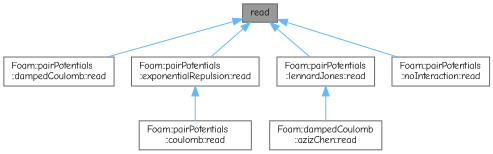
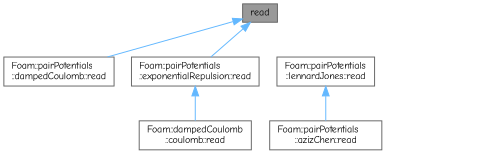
(294, 43) -> none
(441, 72) -> none
(195, 135) -> (195, 135)
(326, 135) -> (326, 135)
